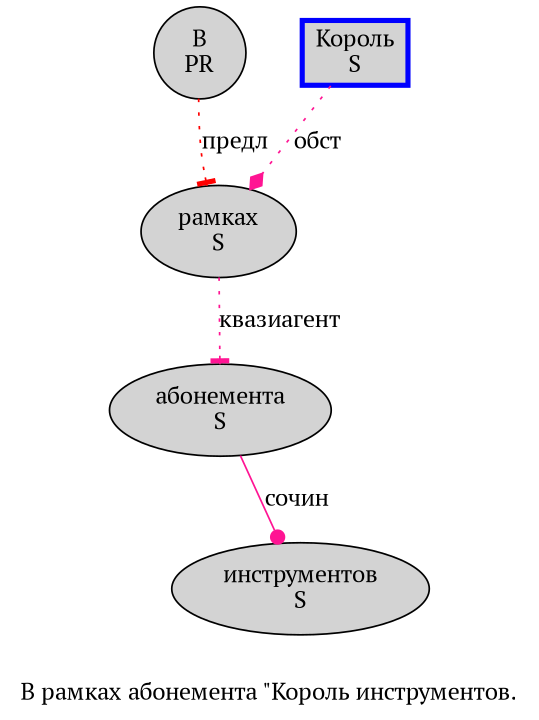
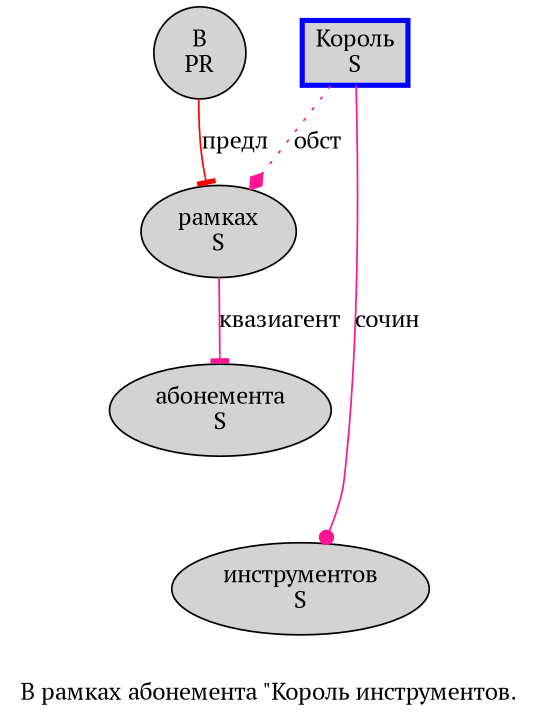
(200, 138) -> (200, 138)
(219, 316) -> (219, 316)
(257, 493) -> (356, 310)
